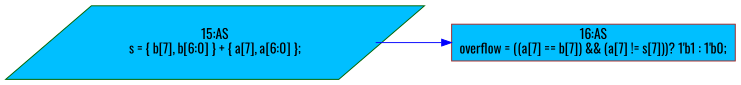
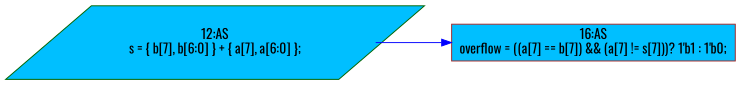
(215, 43) -> (215, 43)
